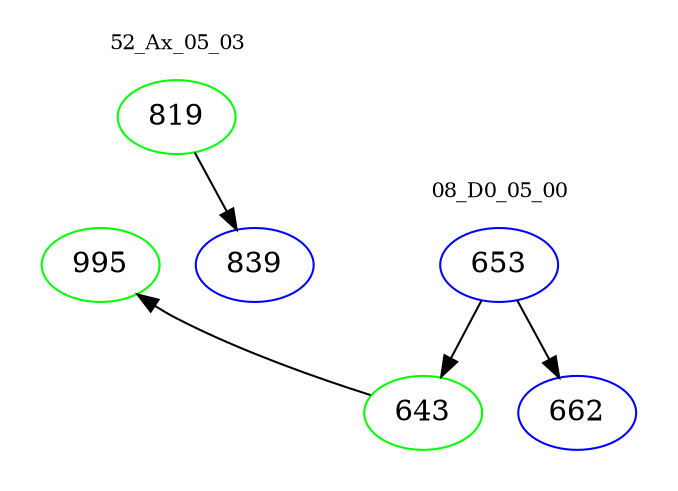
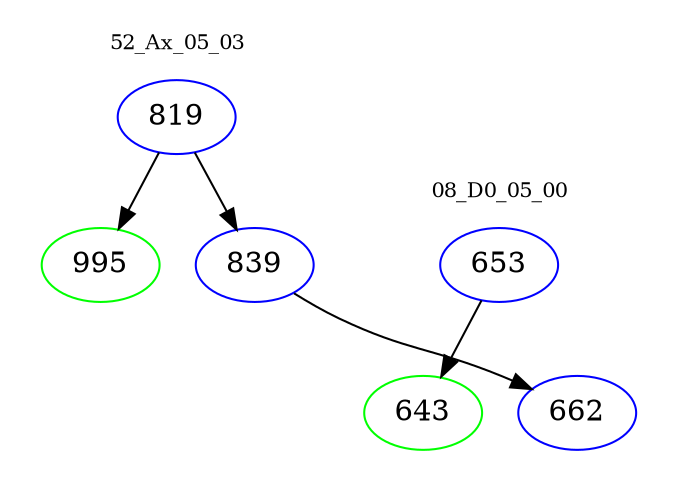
(177, 117) -> (177, 117)
(533, 330) -> (401, 343)
(260, 356) -> (144, 181)
